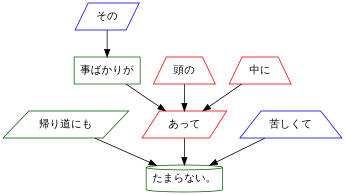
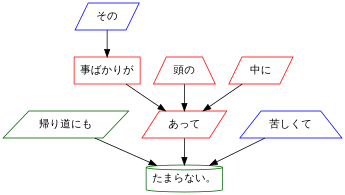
(107, 70) -> (107, 70)
(260, 70) -> (261, 70)
